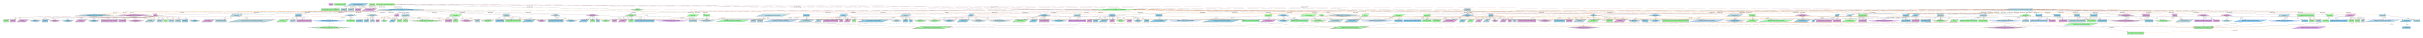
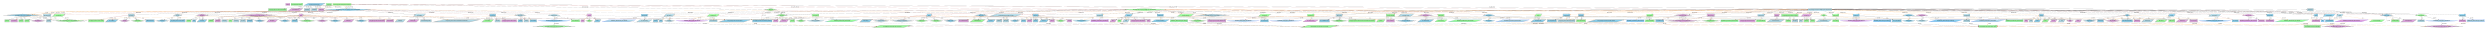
(2367, 19) -> (2078, 10)
(136, 21) -> (307, 21)
